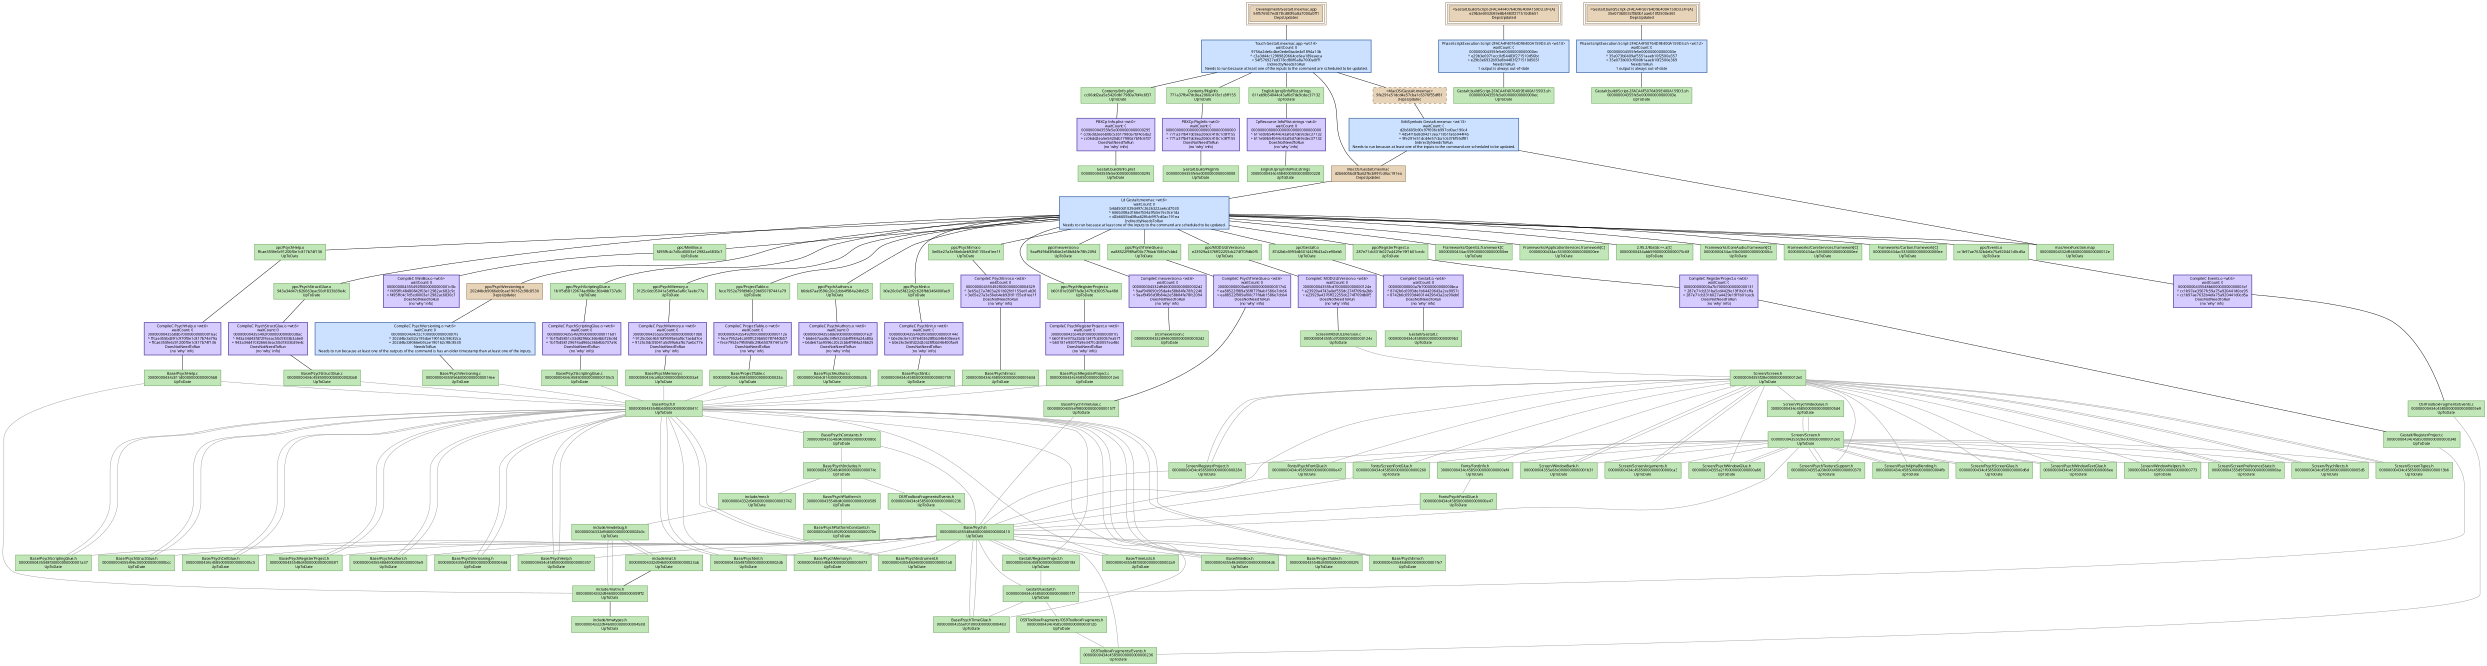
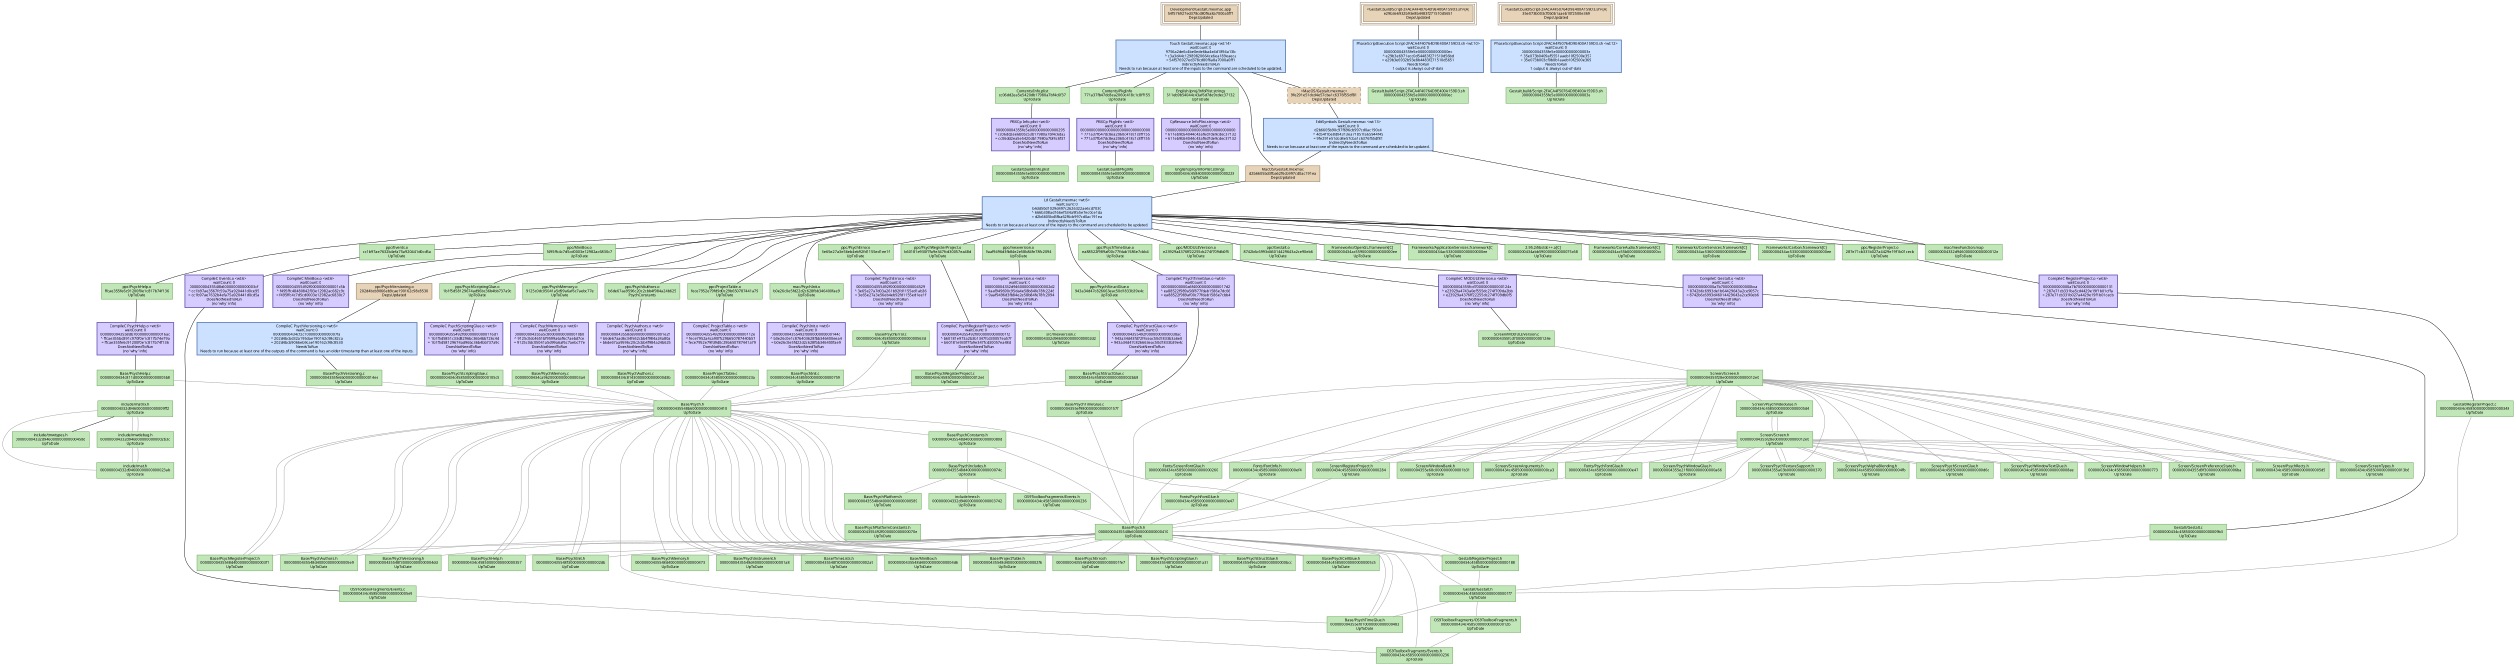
(835, 291) -> (642, 291)
(917, 291) -> (807, 291)
(687, 516) -> none
(1240, 563) -> (923, 563)
none -> (1833, 563)
(637, 578) -> (3, 442)
